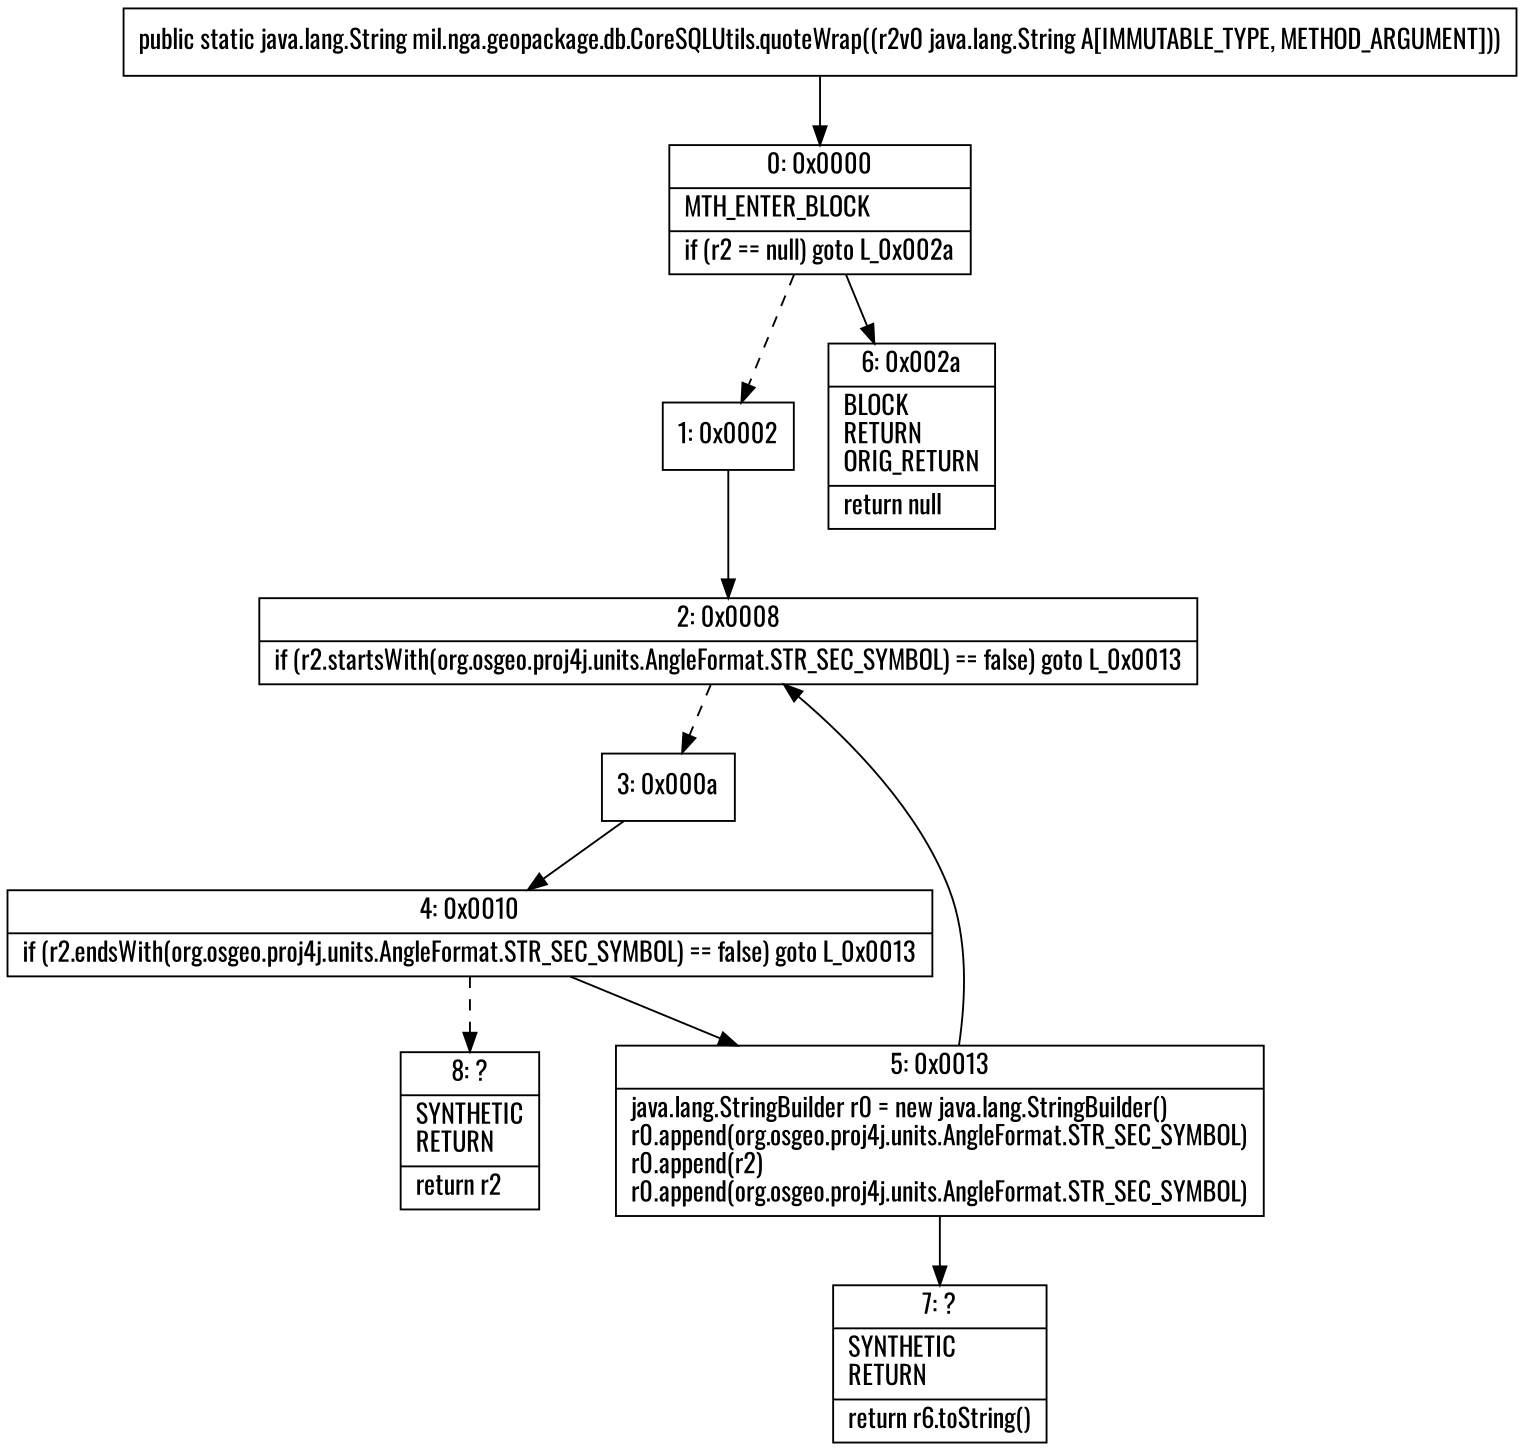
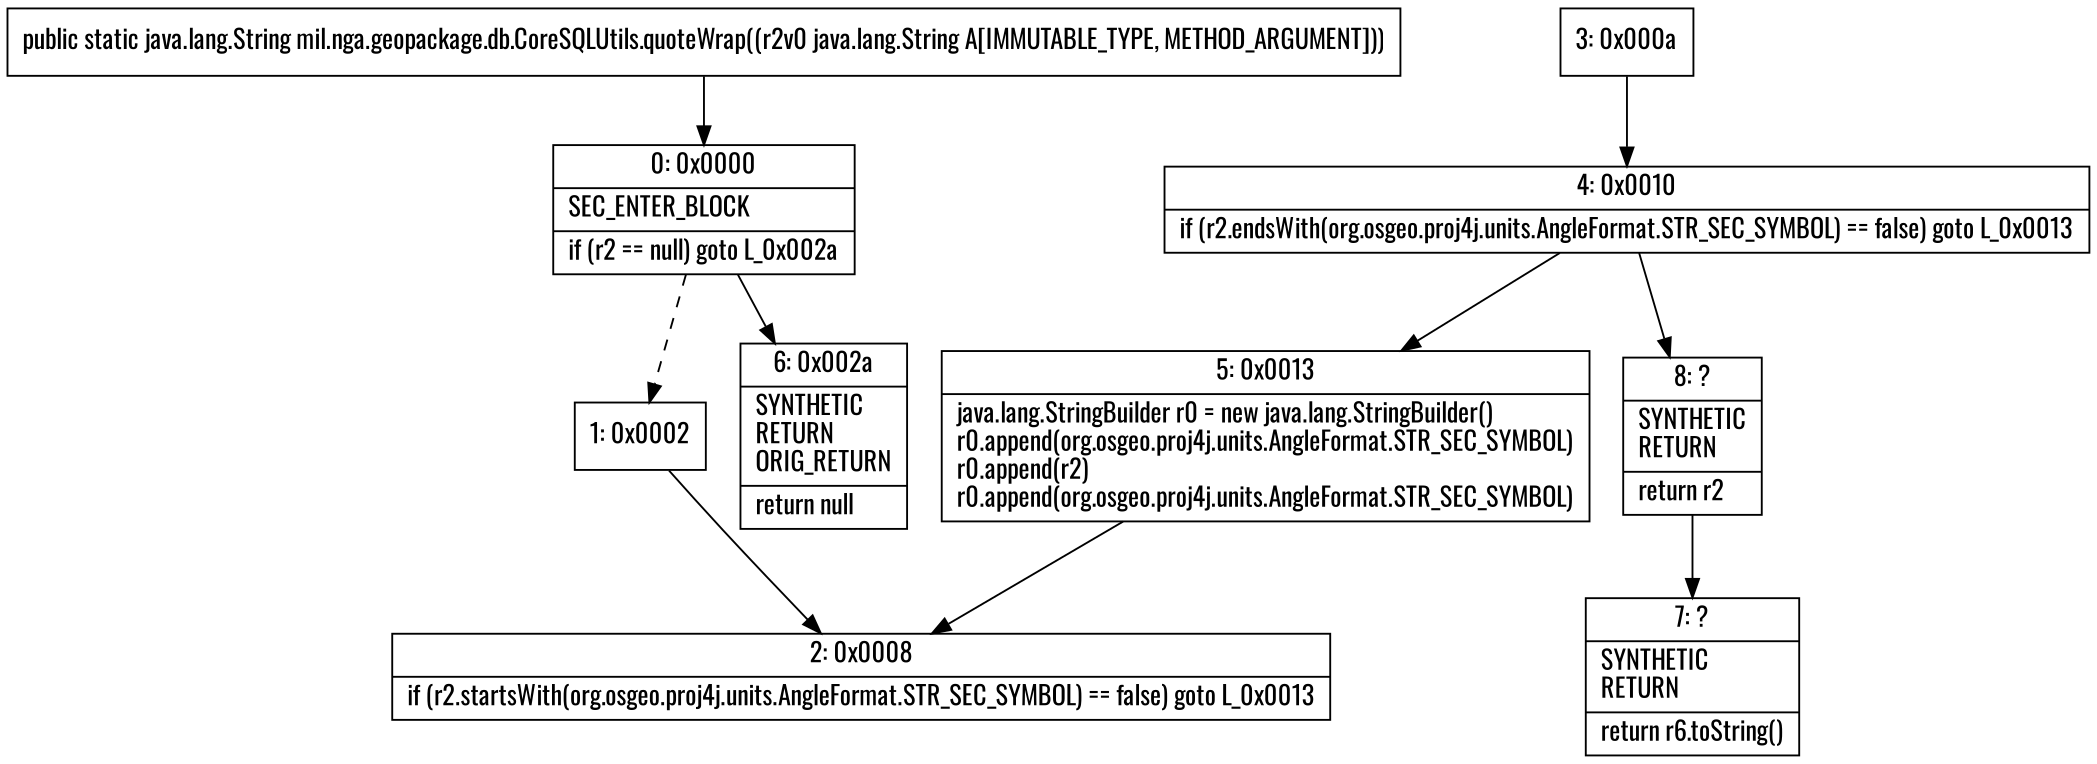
(778, 209) -> (659, 209)
(876, 407) -> (810, 407)
(700, 710) -> none
(470, 1005) -> (1652, 296)
(940, 1241) -> (1692, 547)
